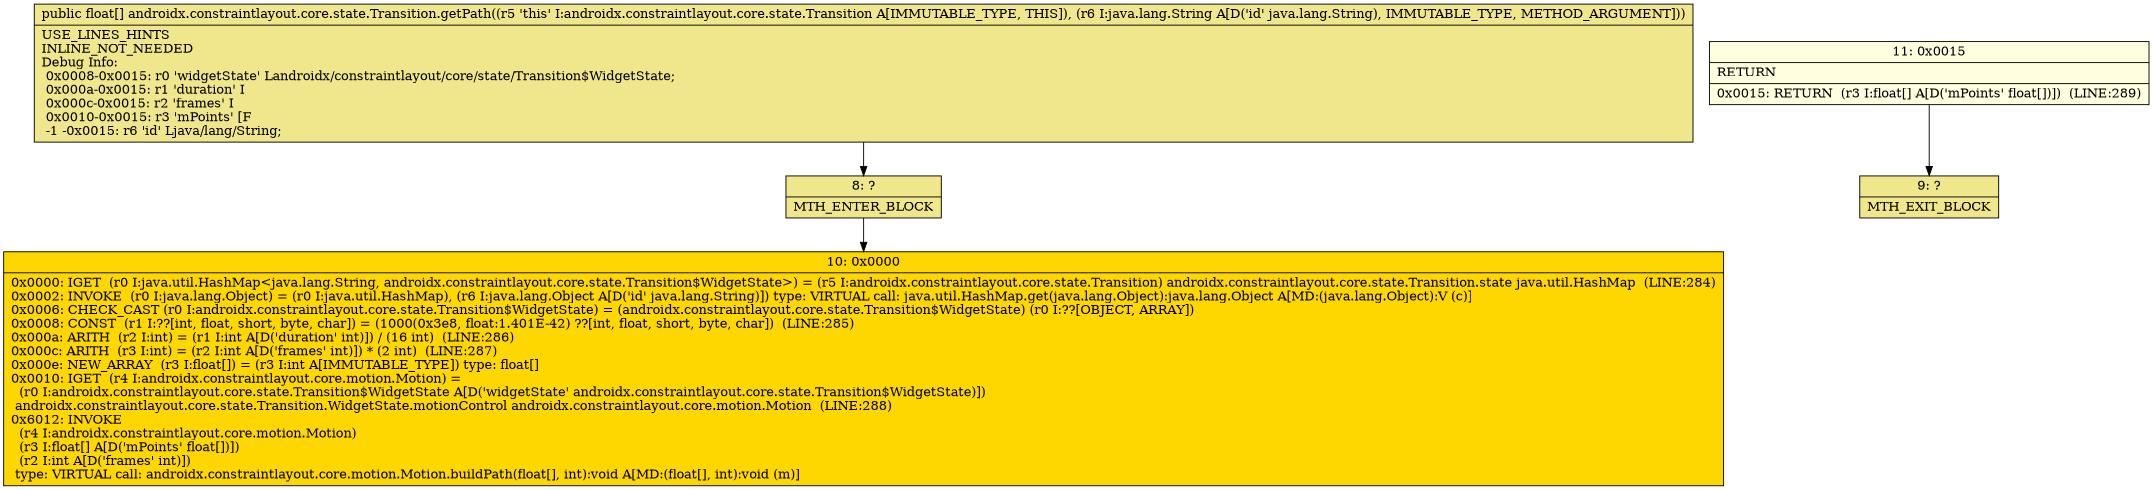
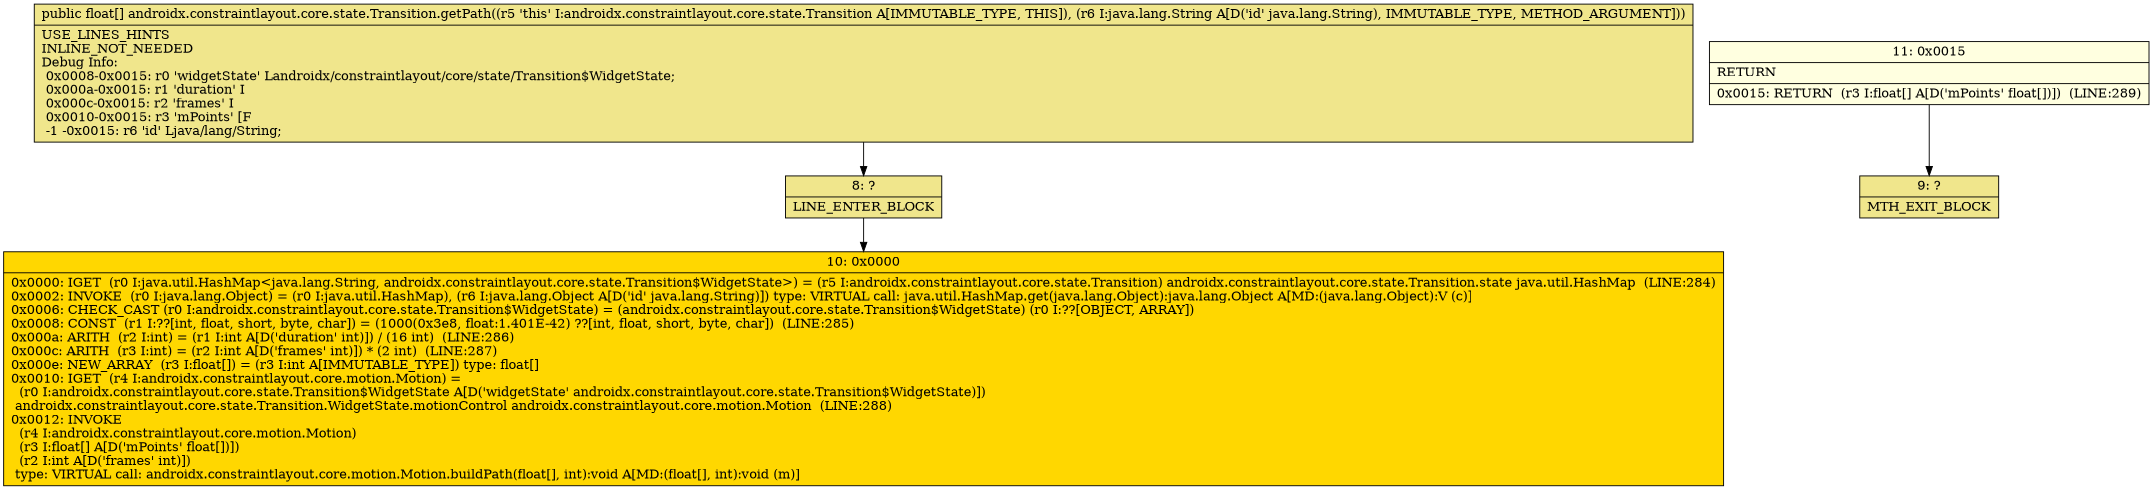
(864, 207) -> (864, 207)
(71, 420) -> (71, 420)
